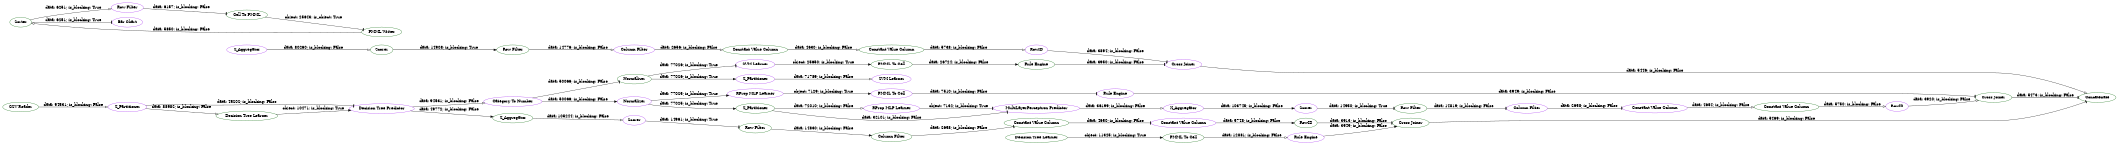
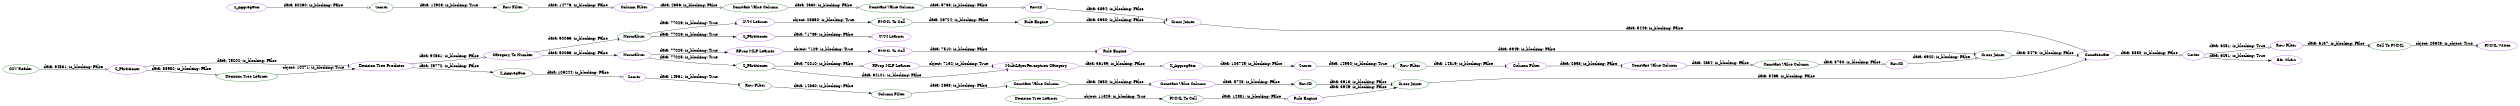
(21, 22) -> (2193, 55)
(71, 22) -> (2236, 60)
(198, 32) -> (2148, 55)
(382, 32) -> (2498, 46)
(2097, 98) -> (2097, 55)
(1036, 108) -> (1036, 66)
